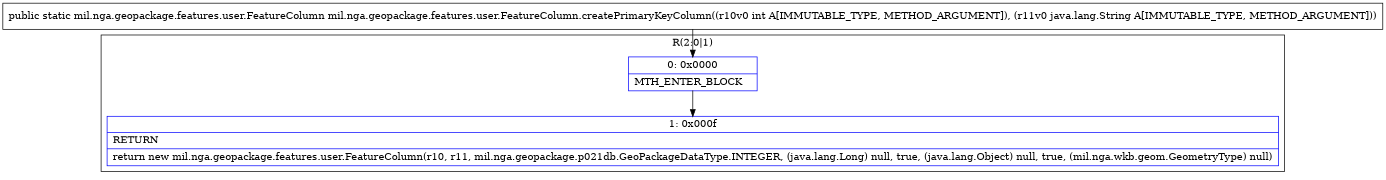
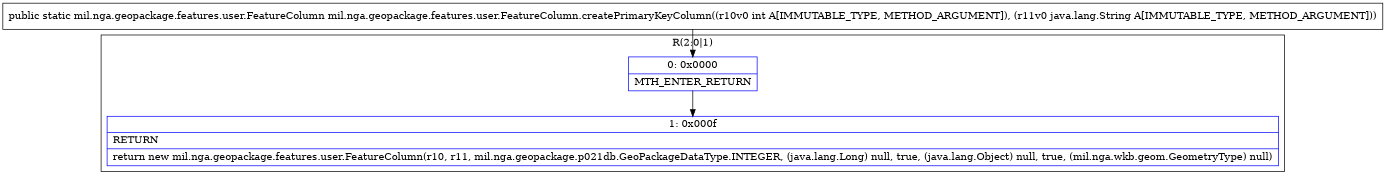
(689, 82) -> (693, 82)
